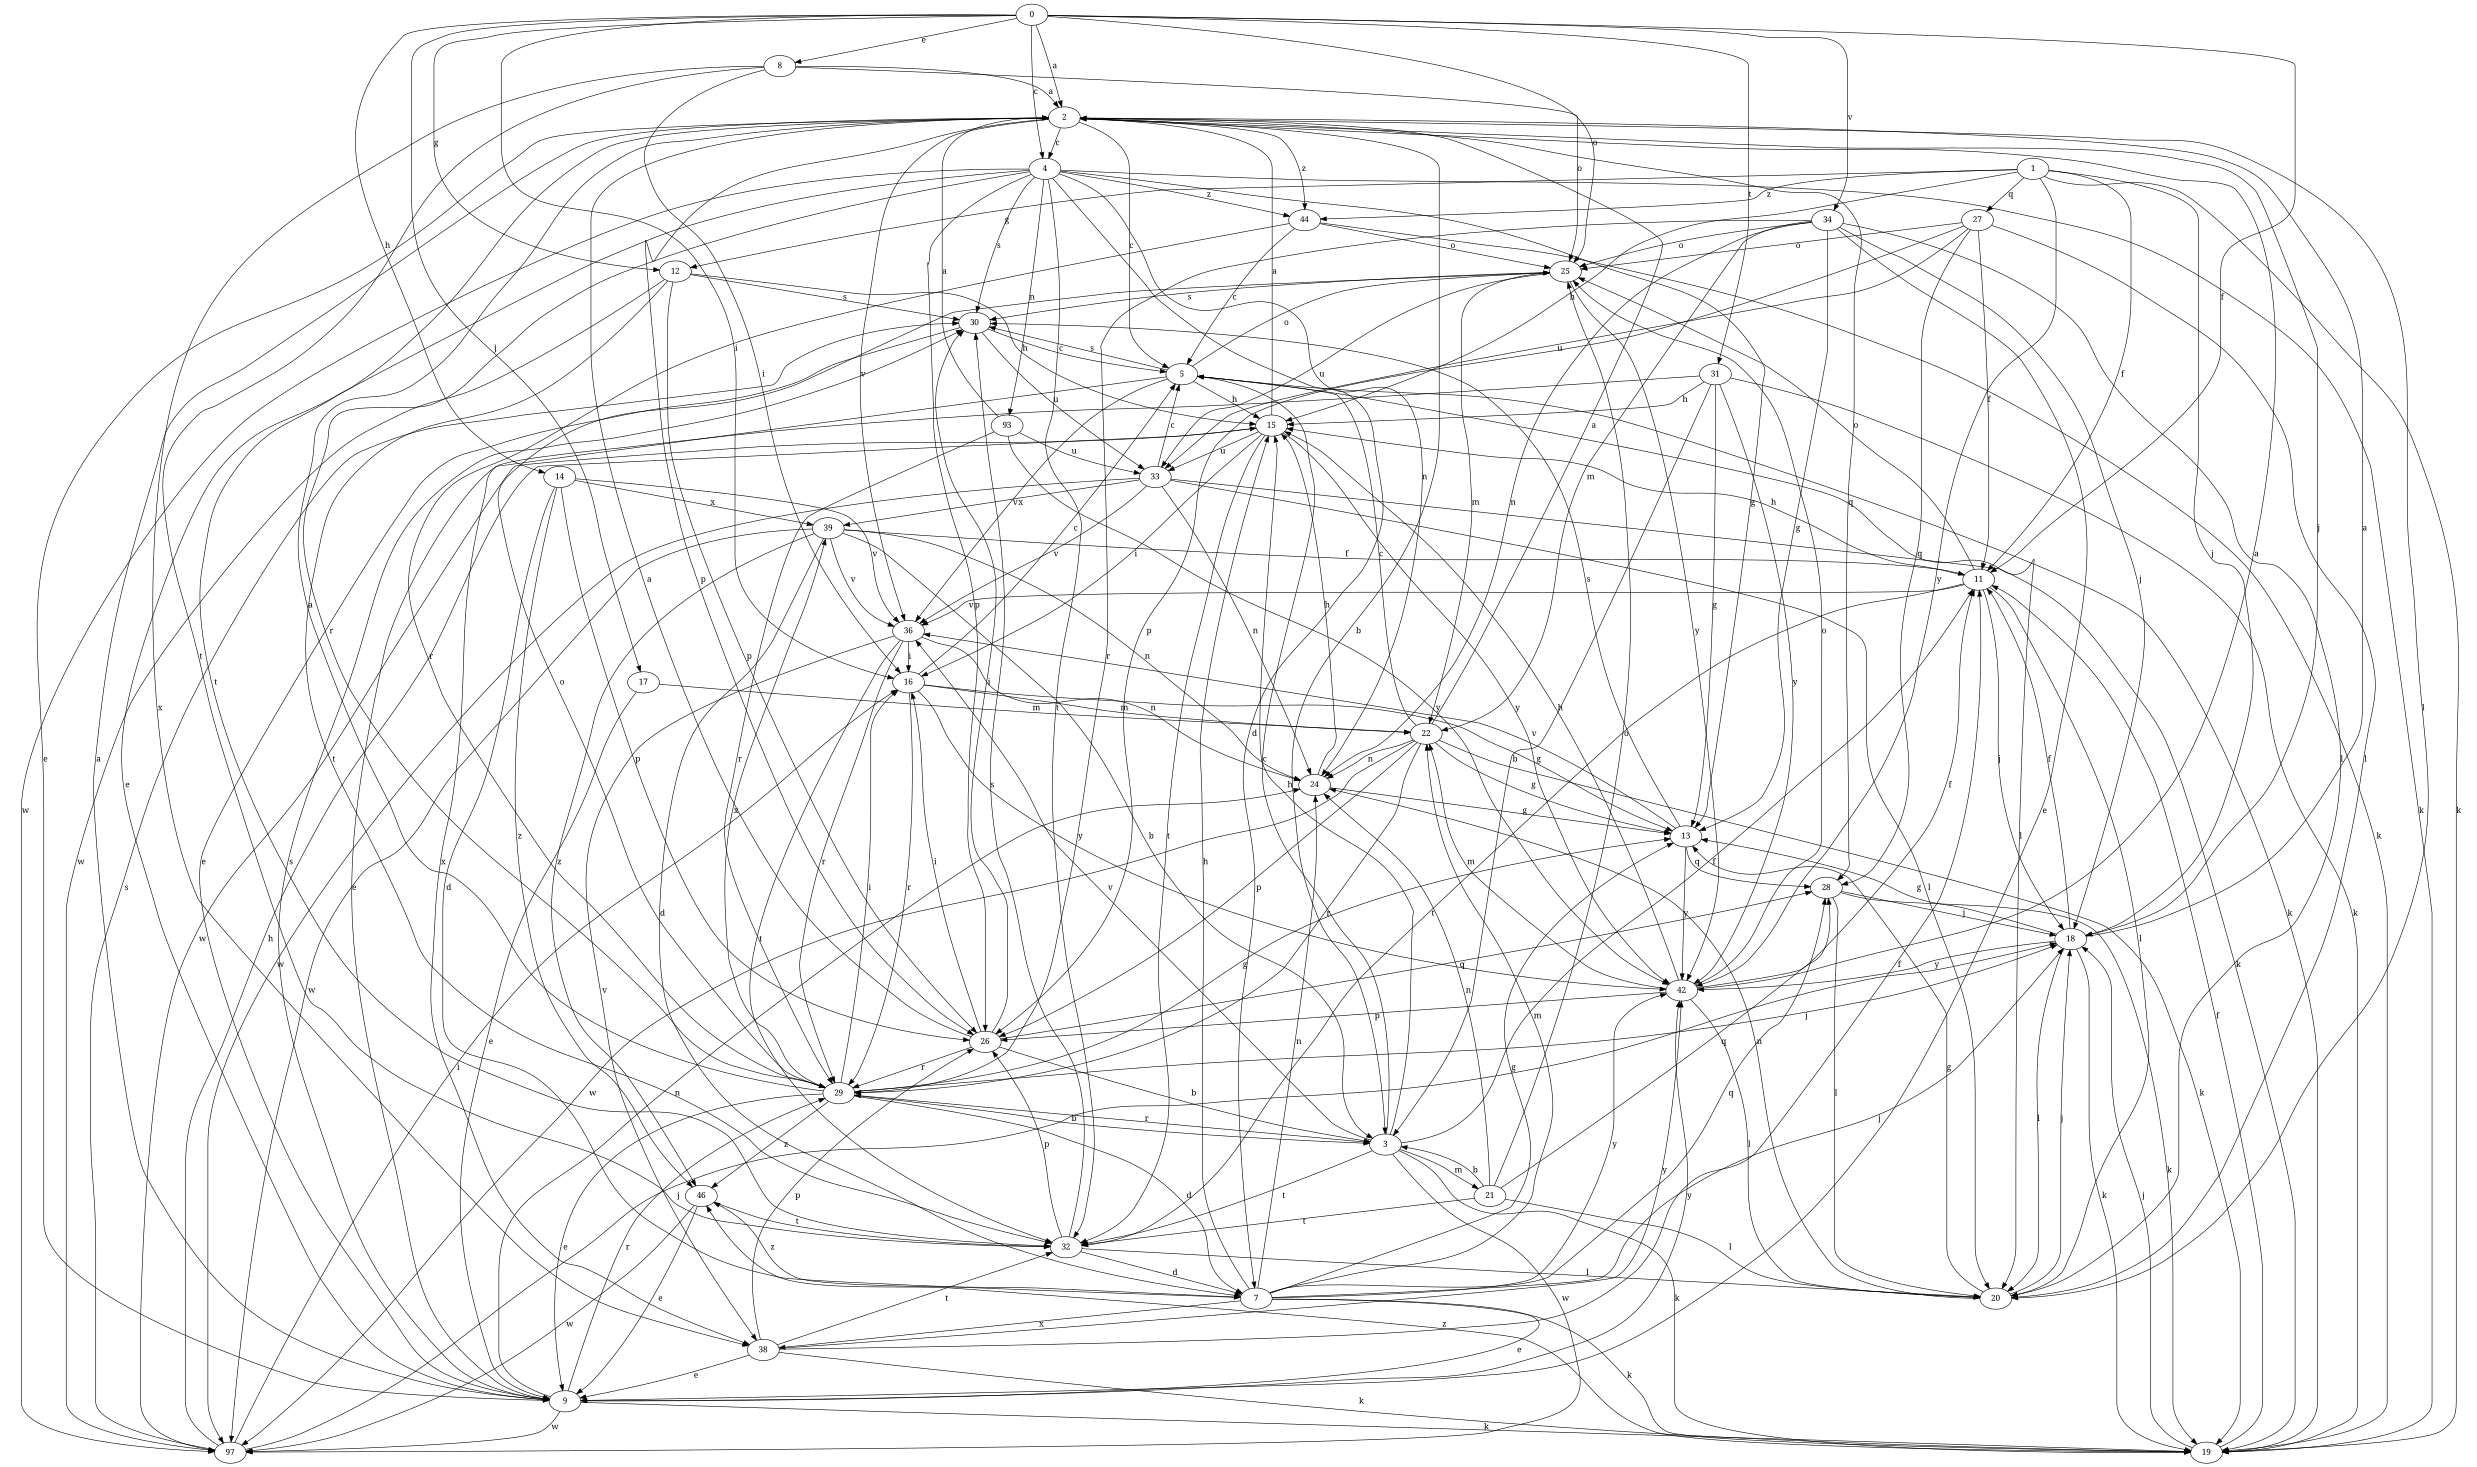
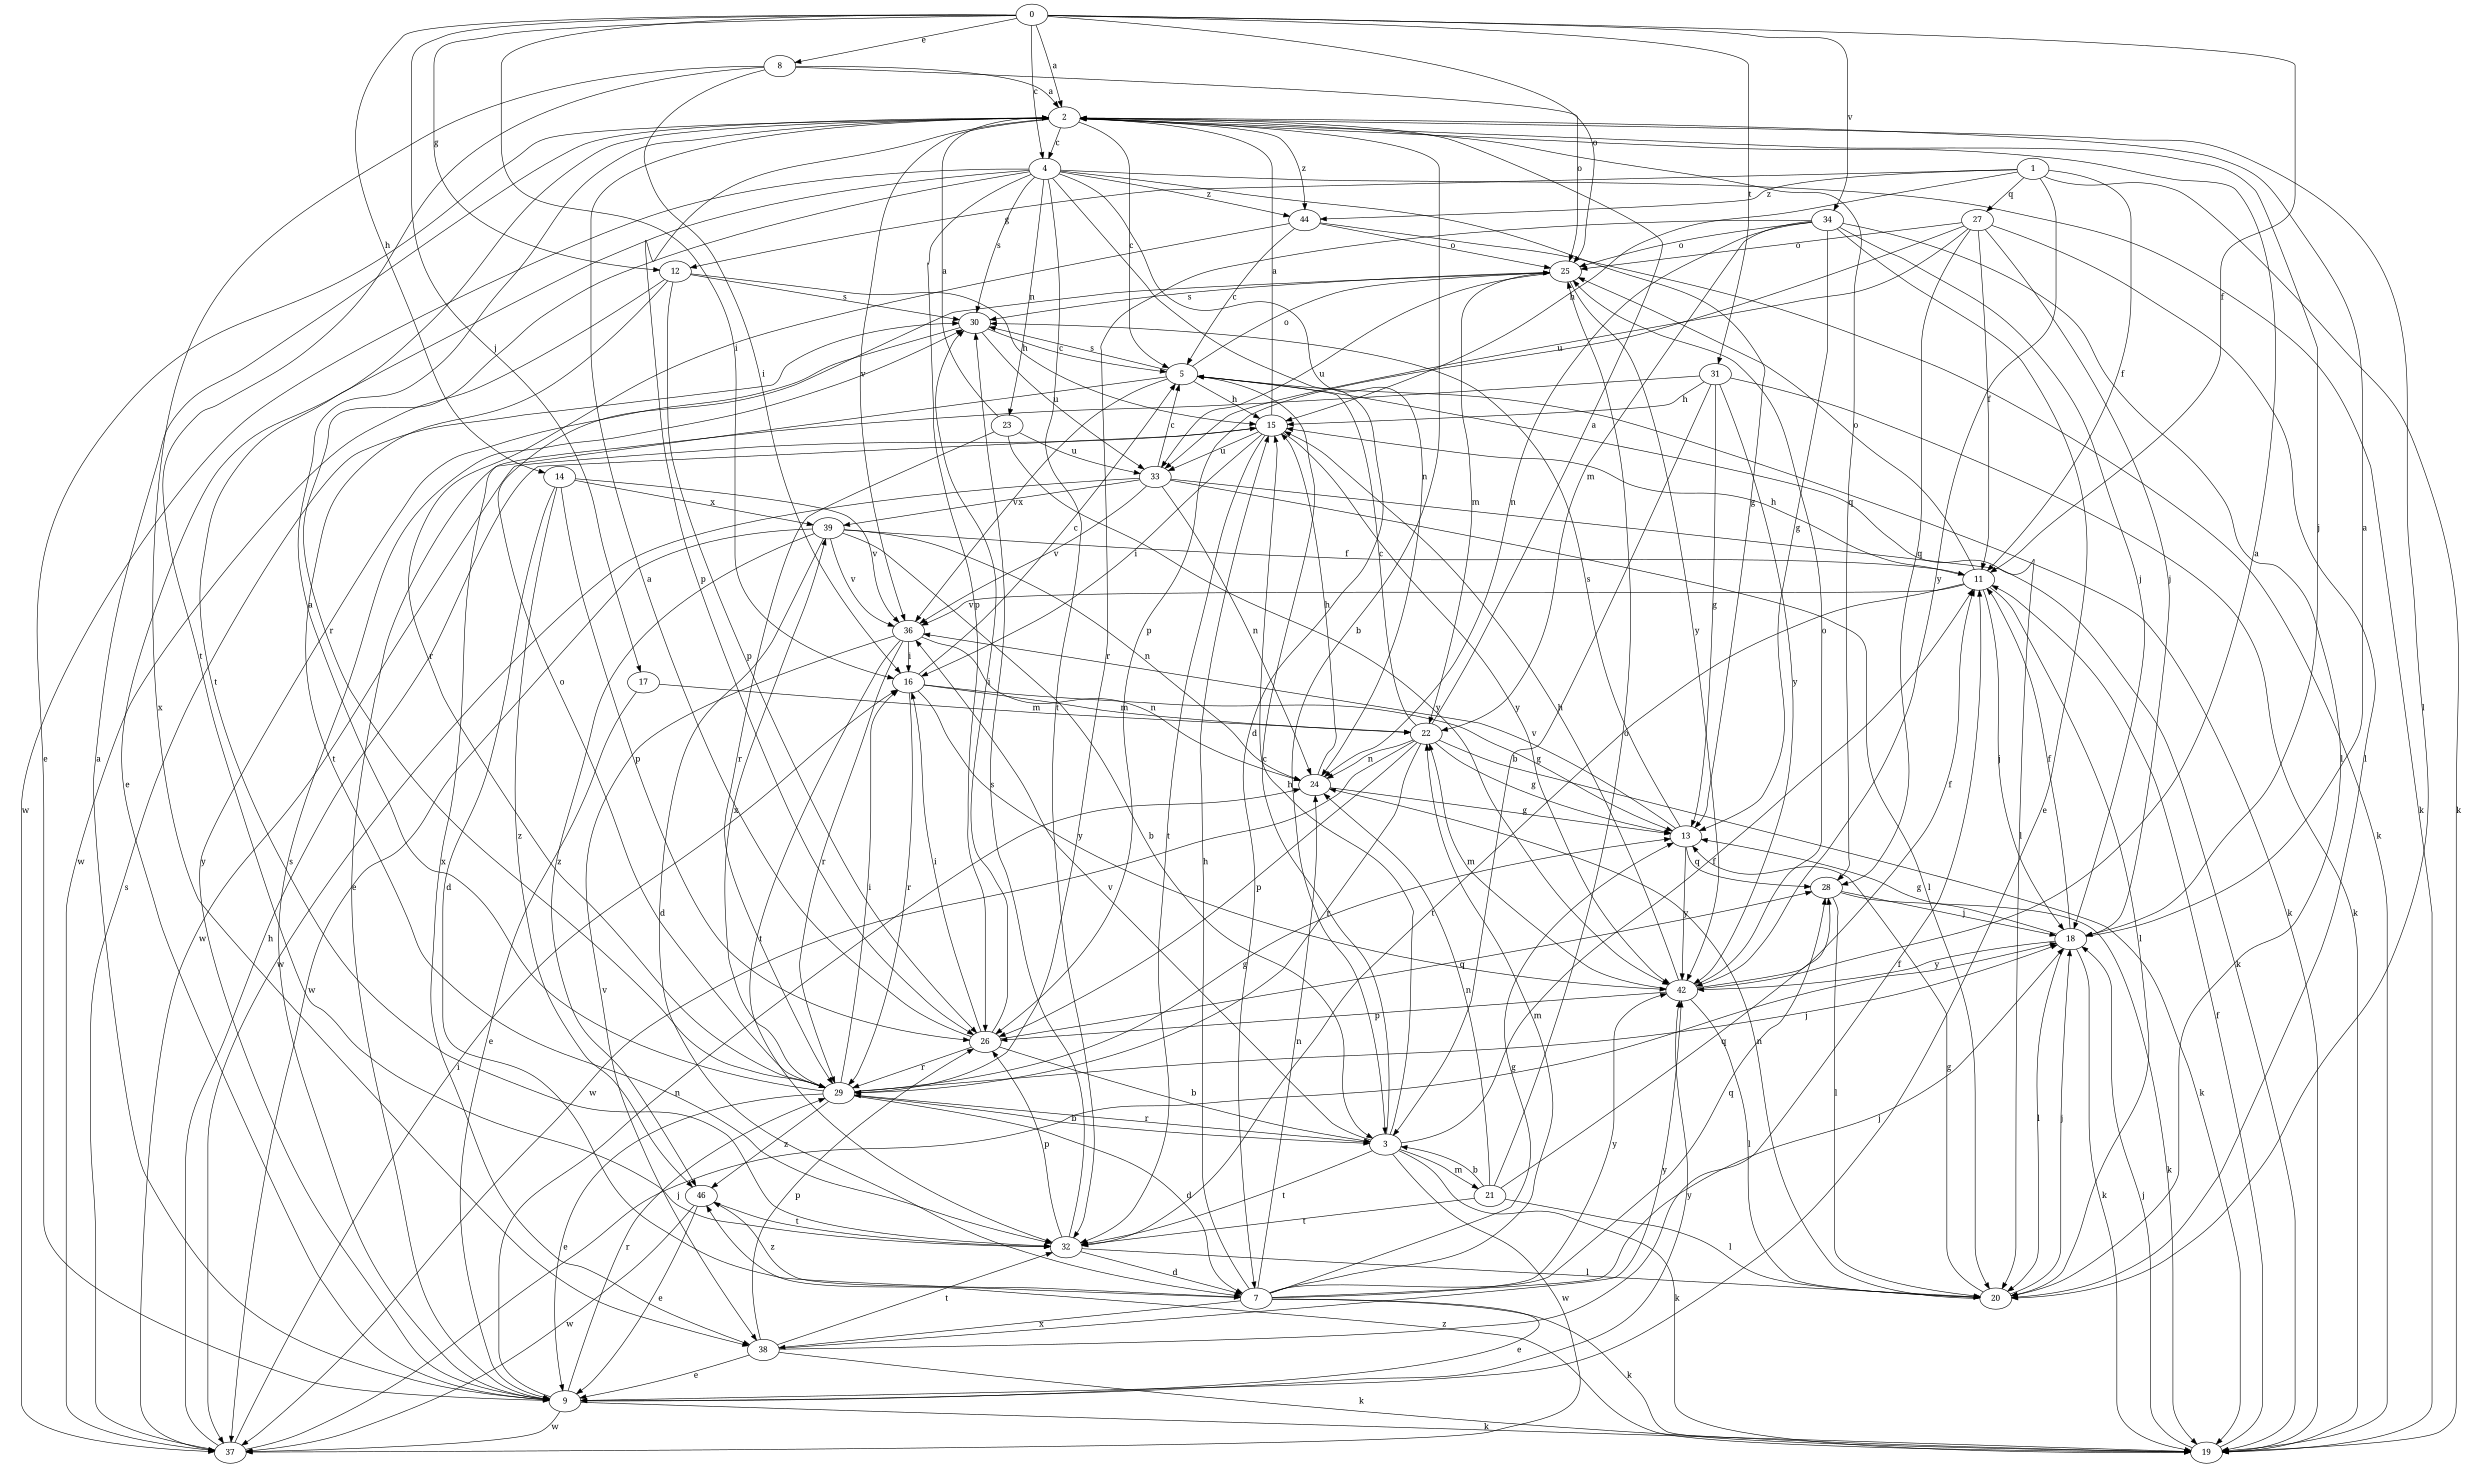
(1007, 426) -> (1007, 426)
(2200, 539) -> (2166, 568)
(204, 862) -> (204, 862)
(230, 1453) -> (230, 1453)
